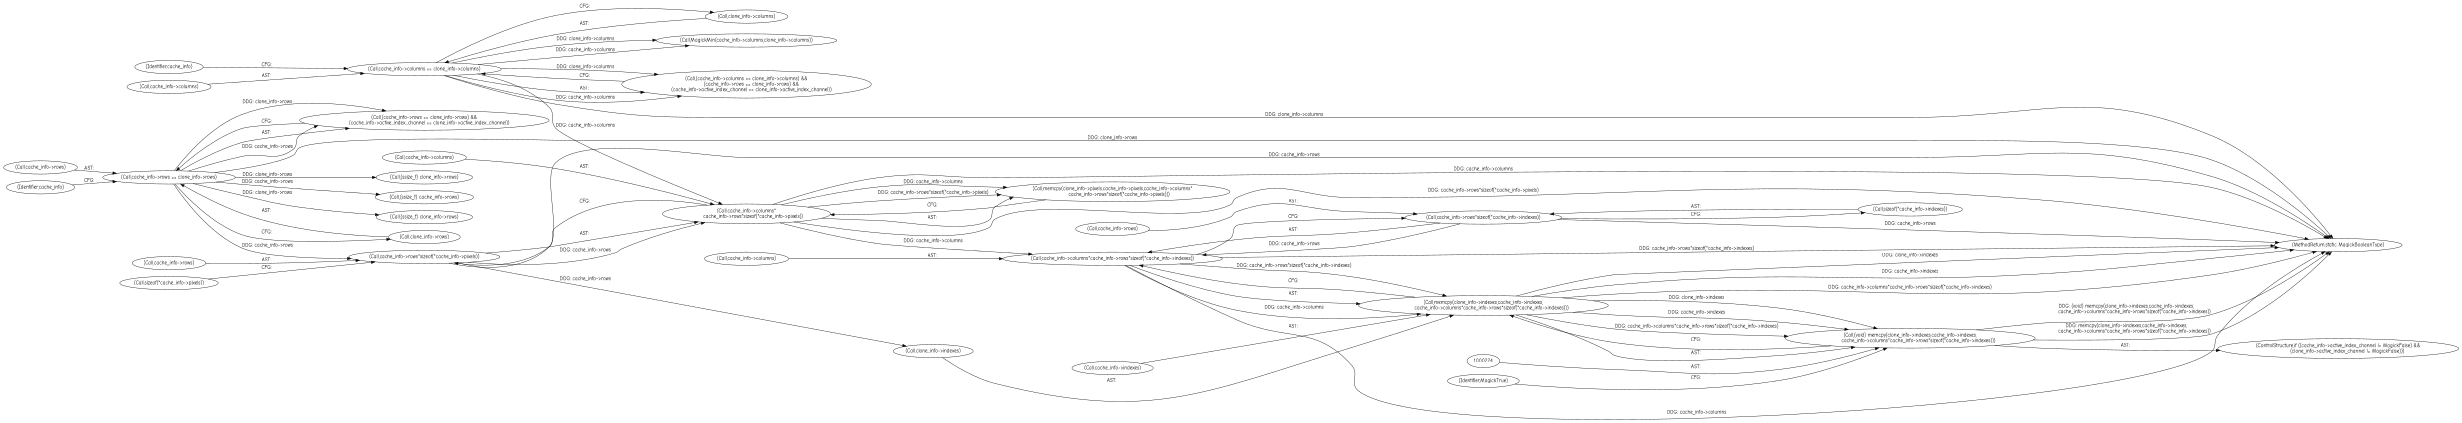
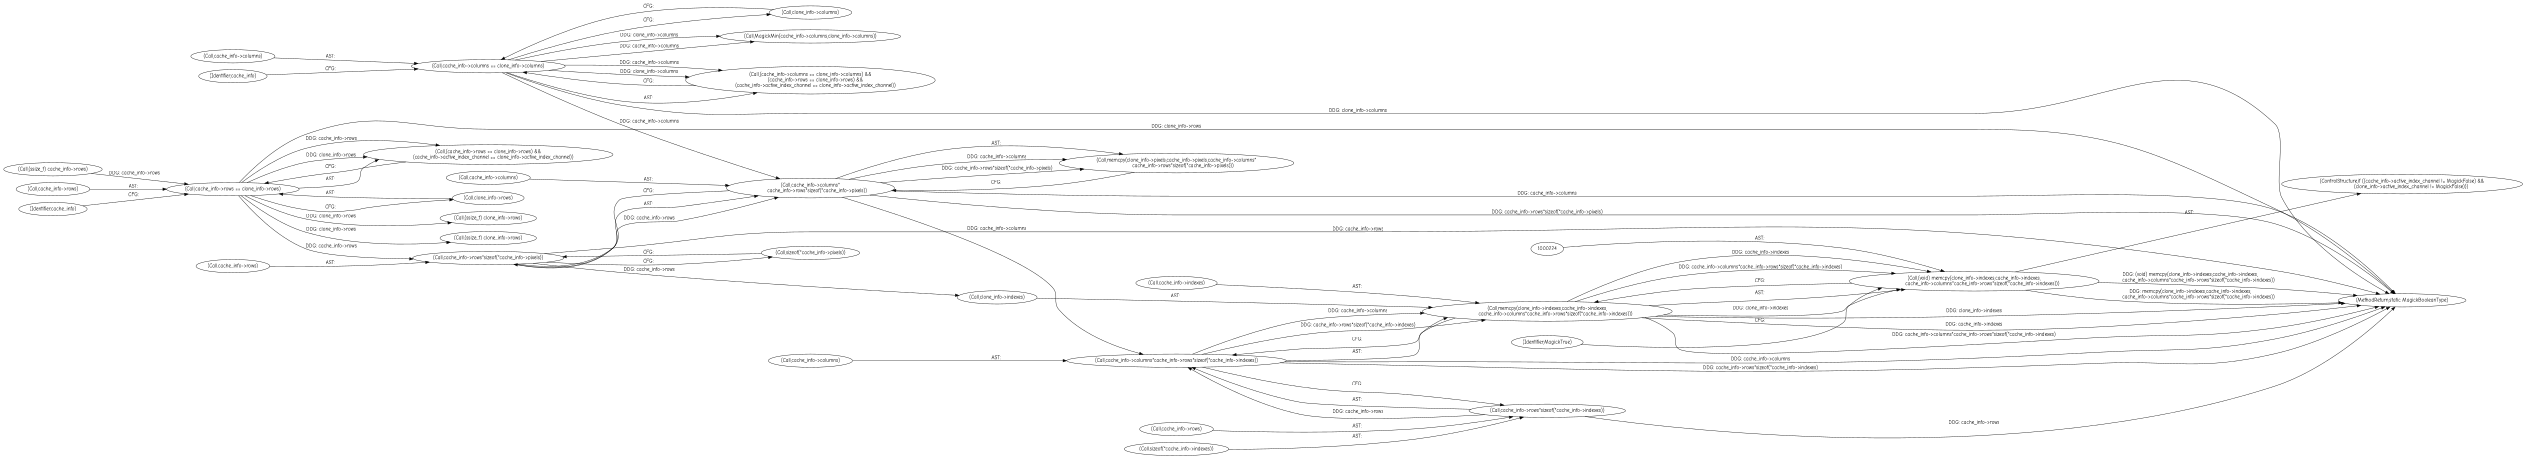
(585, 24) -> (649, 6)
(296, 189) -> (138, 179)
(1711, 219) -> none
none -> (658, 265)
